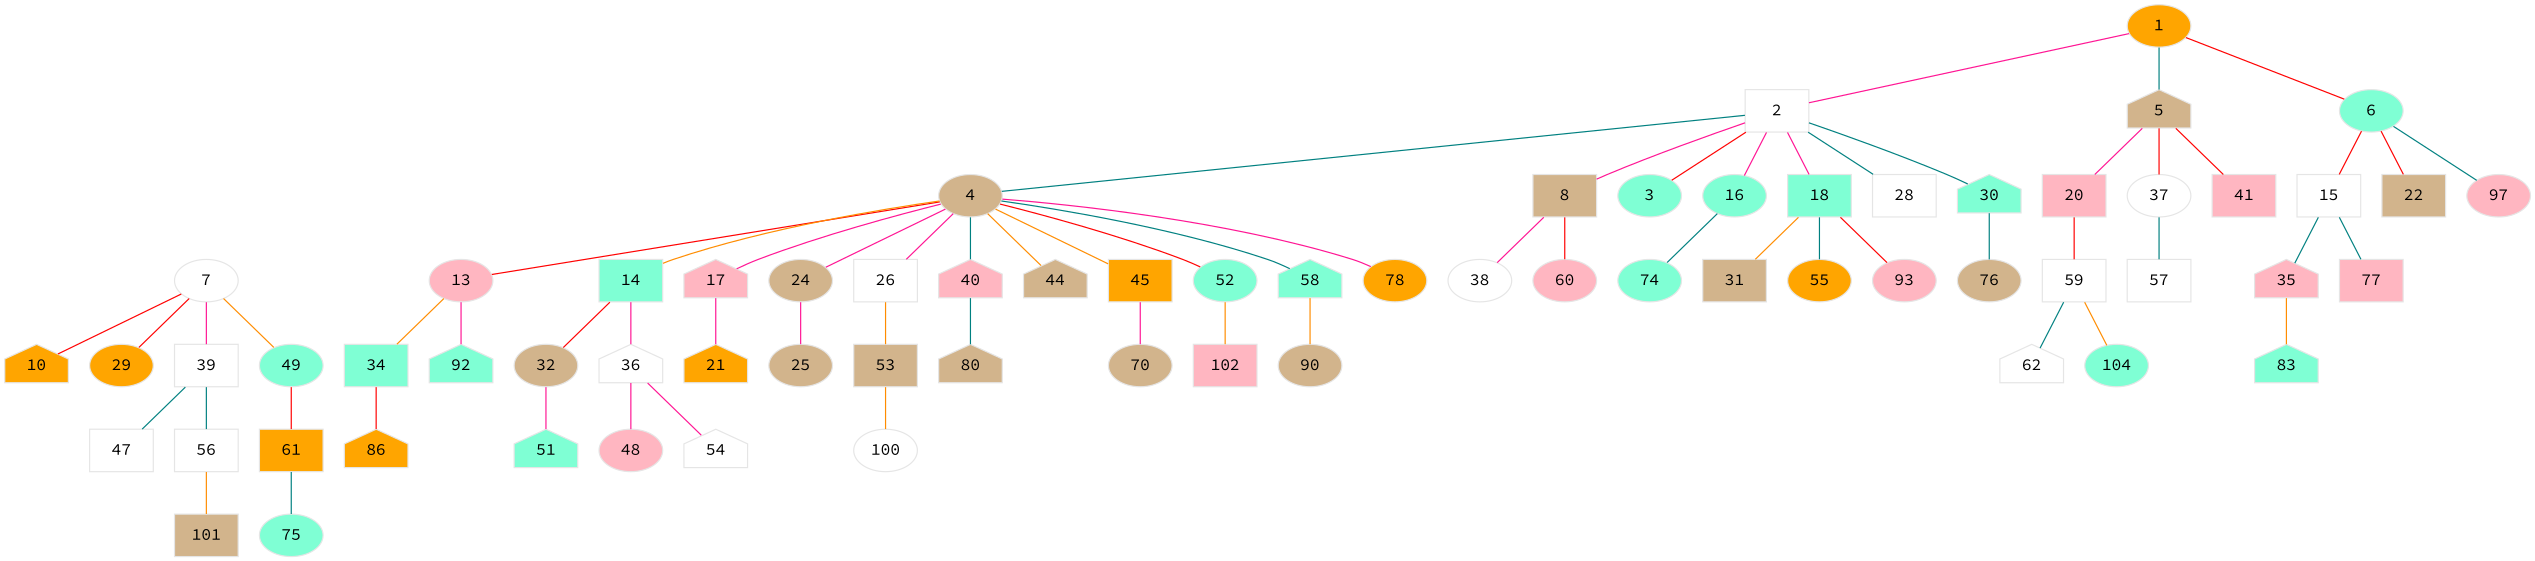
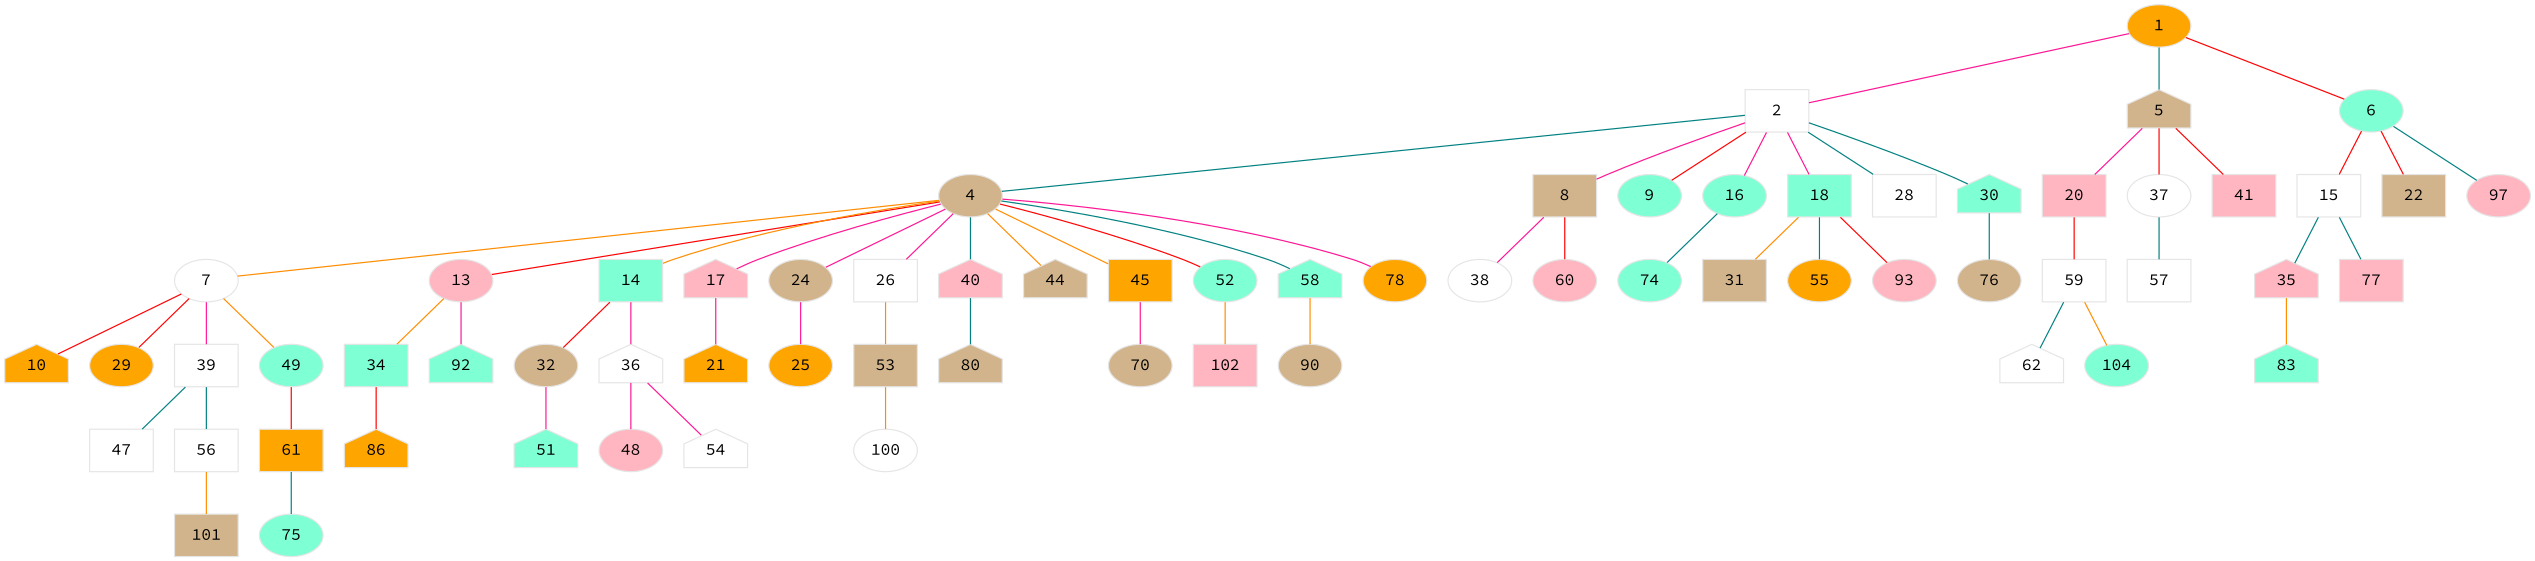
(1650, 196) -> (1650, 196)
none -> (588, 238)
(801, 366) -> (801, 366)
